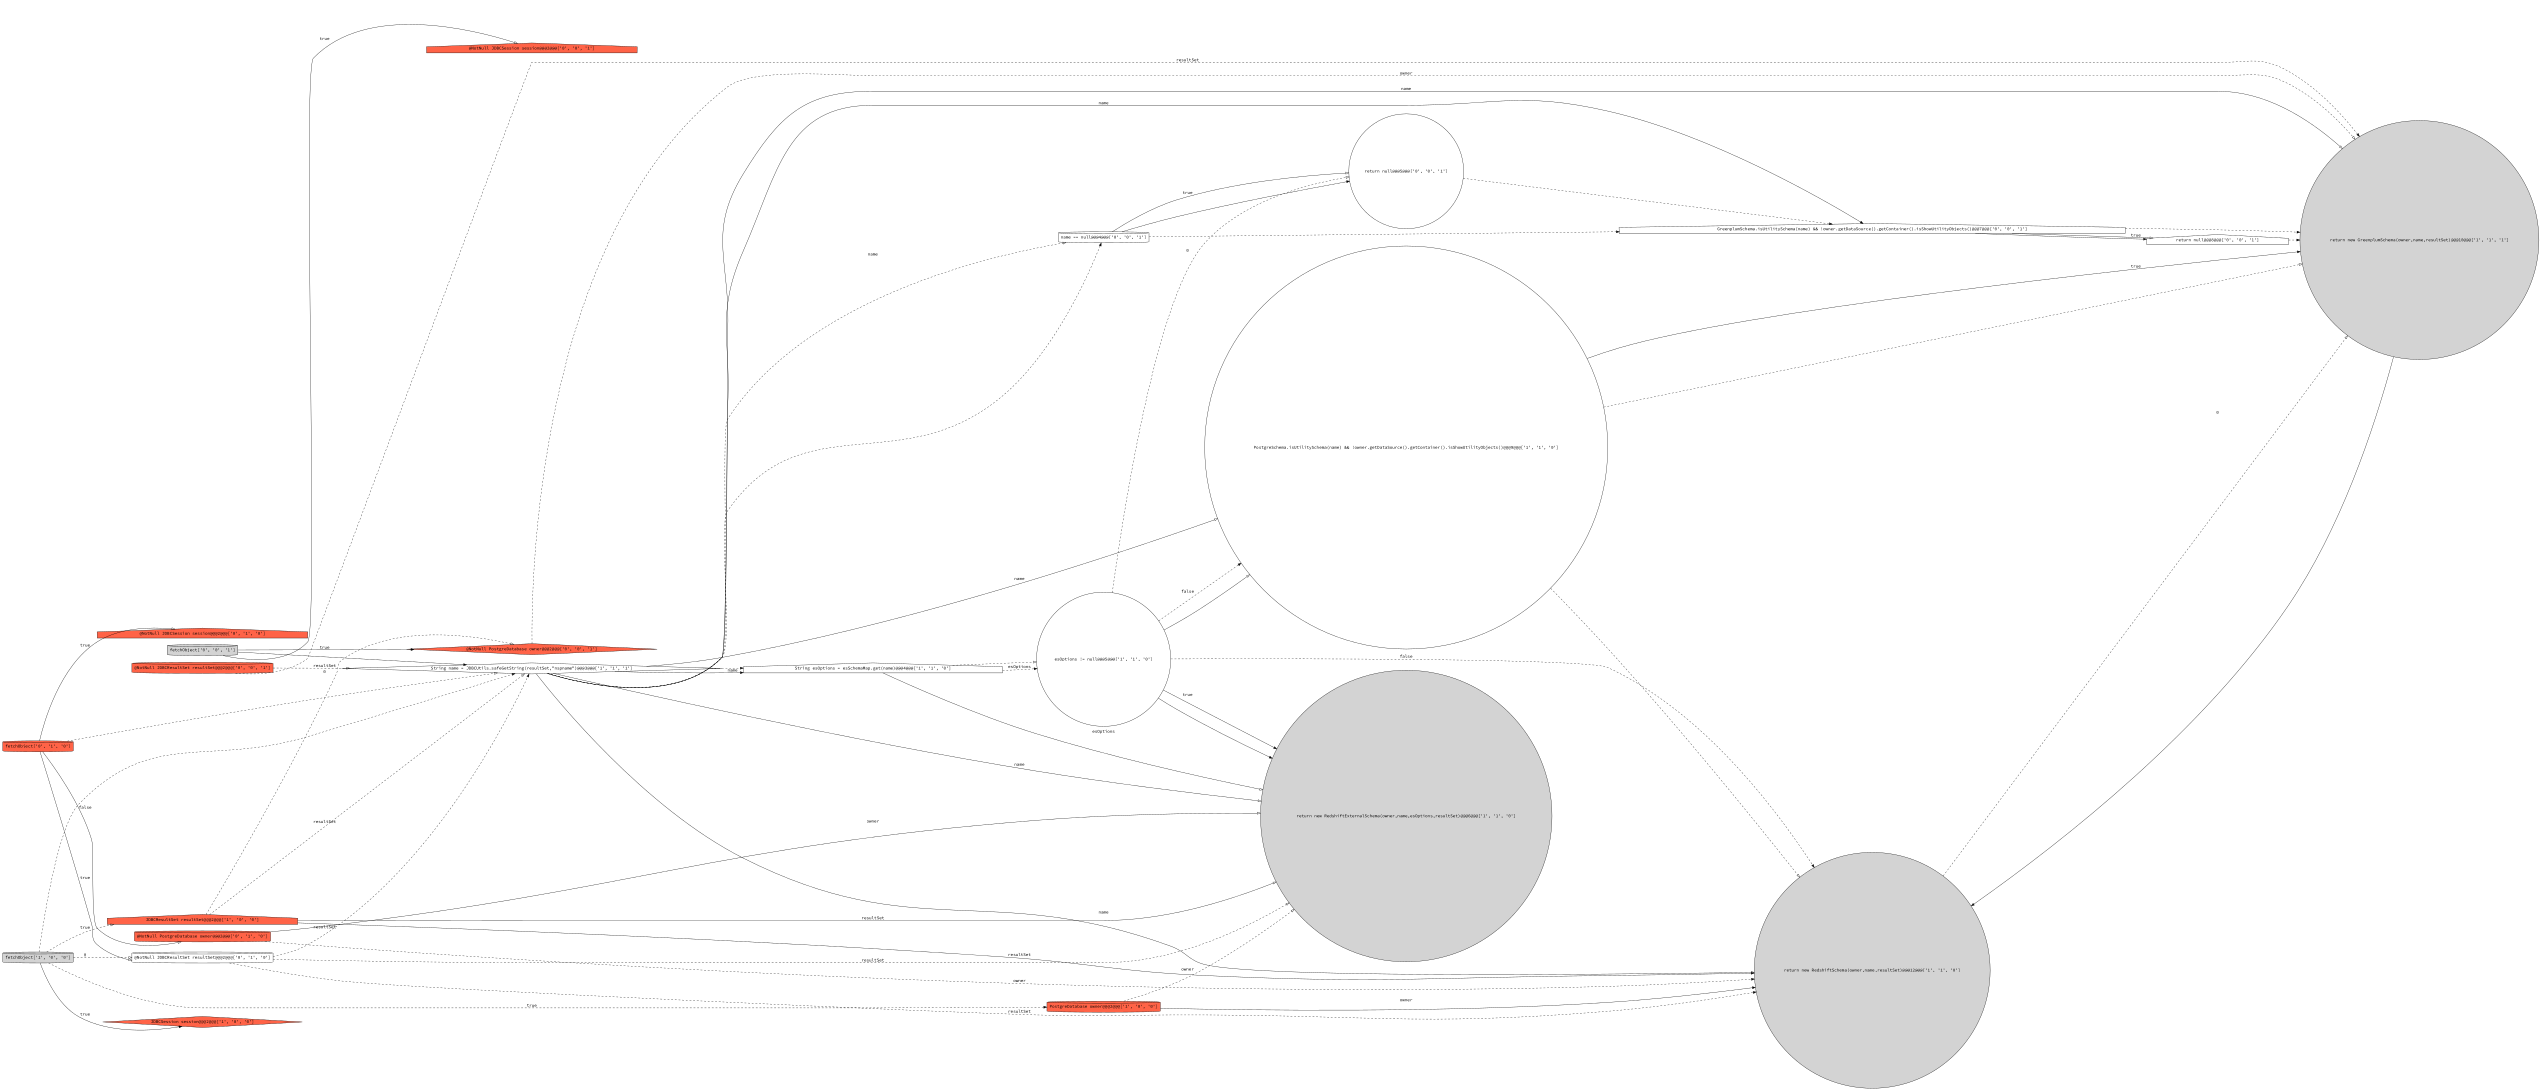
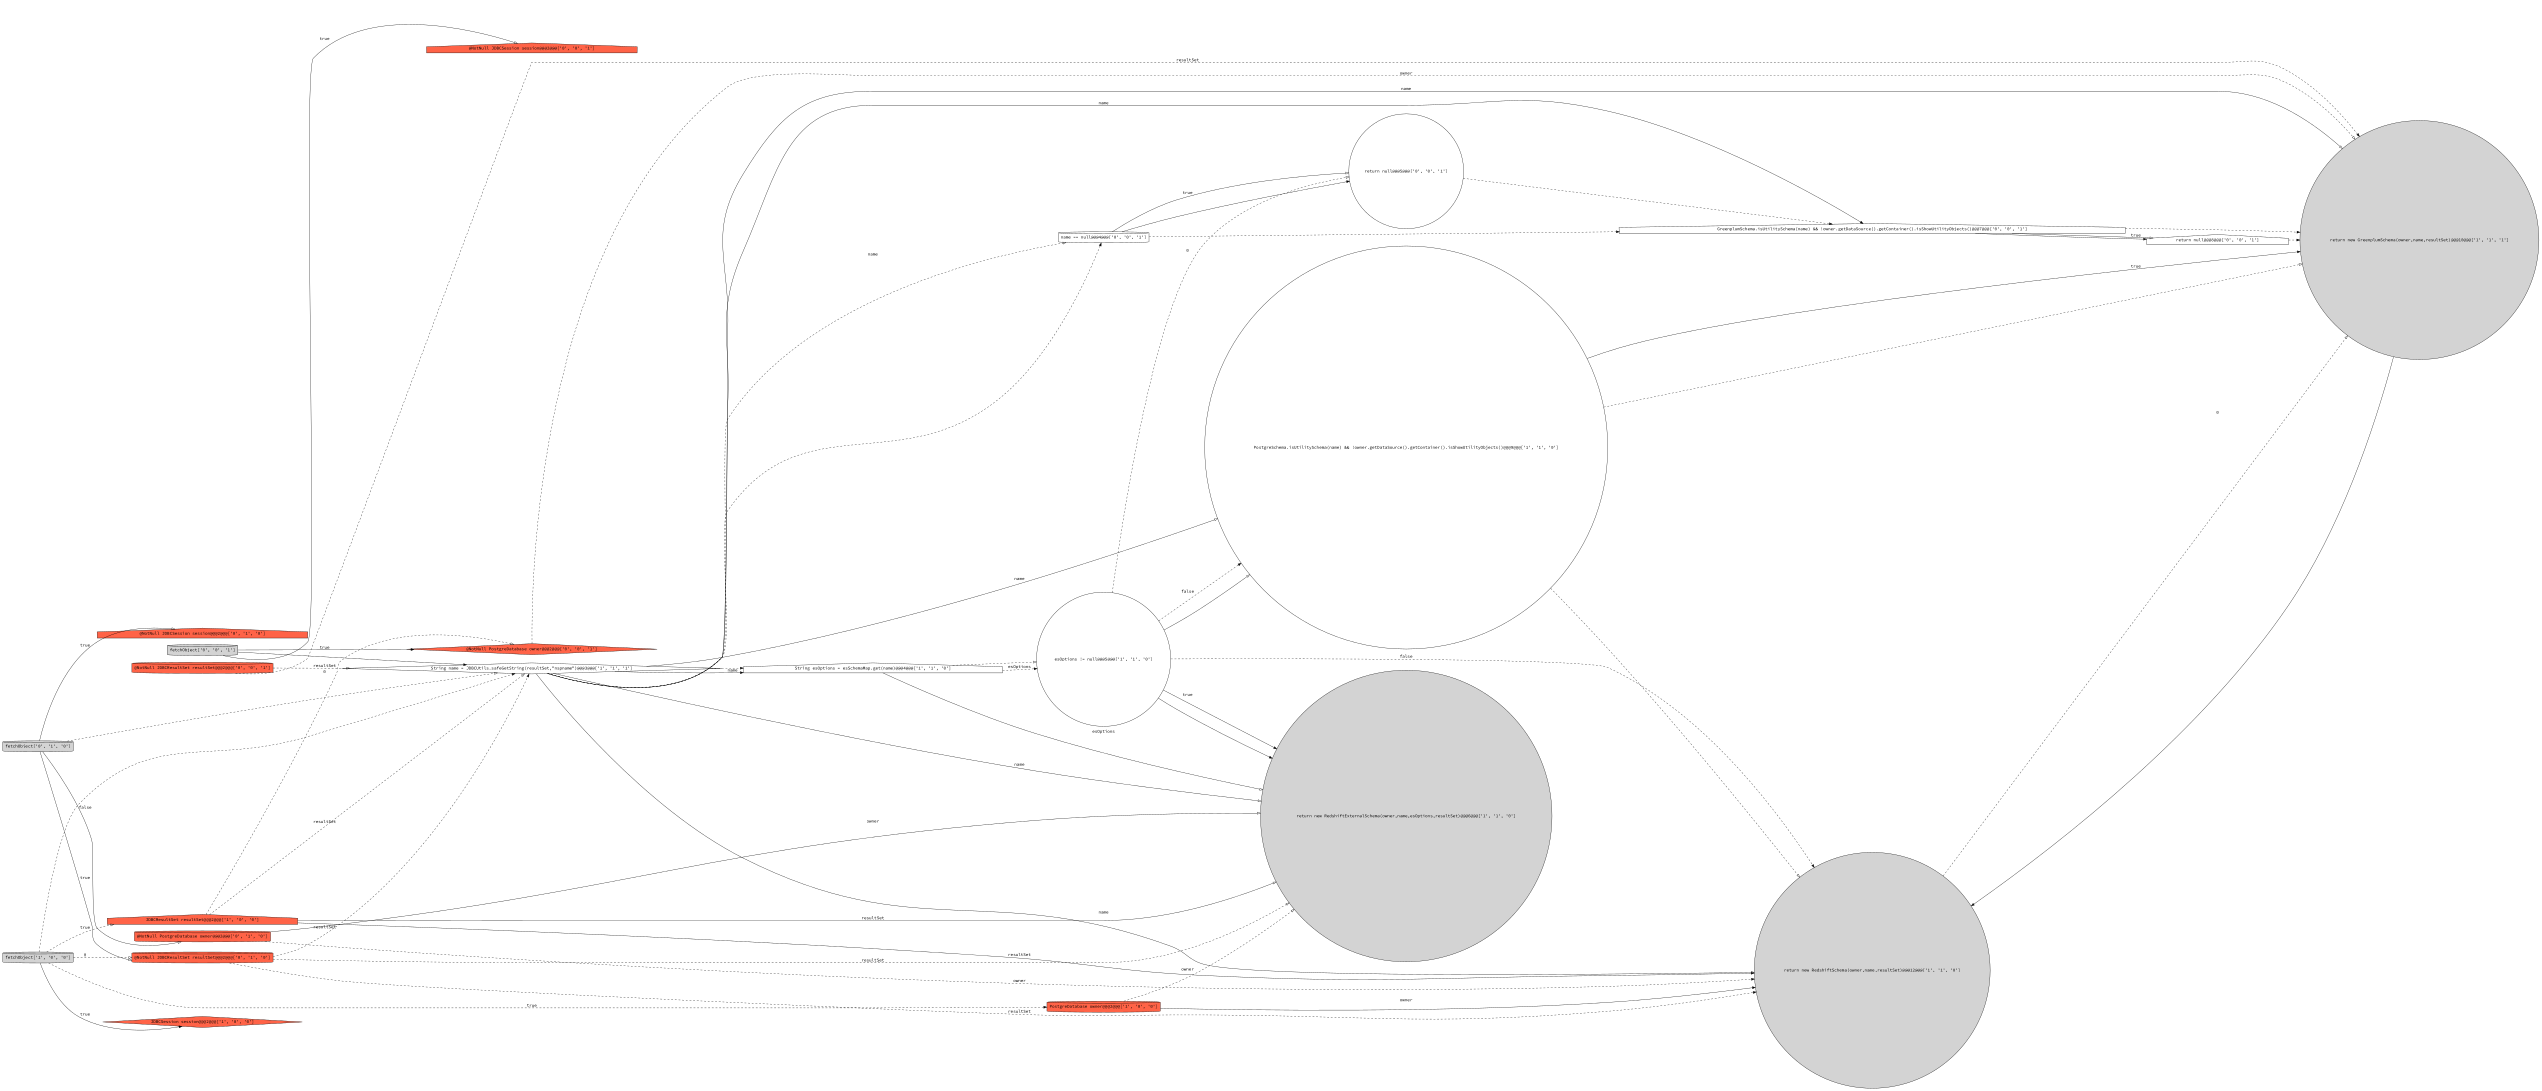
(38, 746) -> (38, 746)
(202, 957) -> (202, 957)
